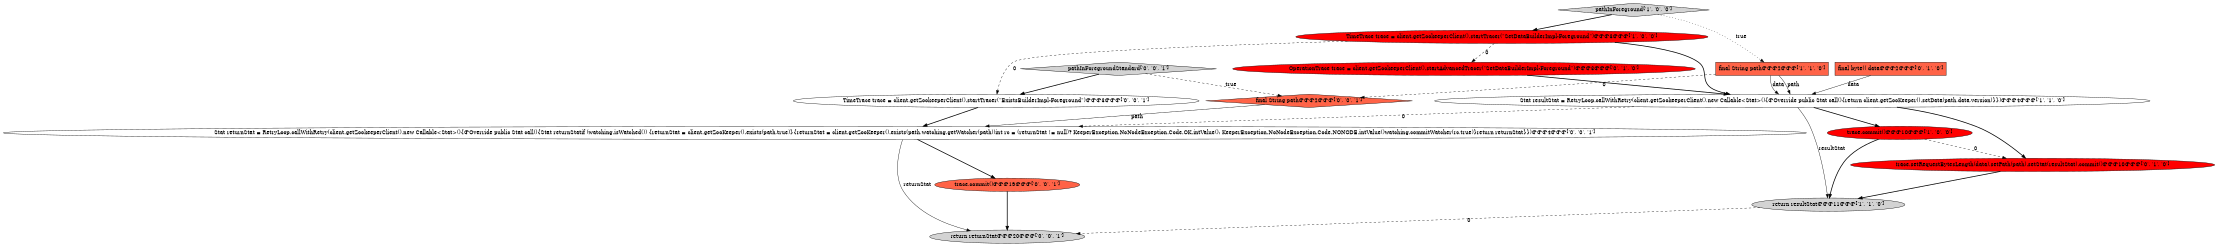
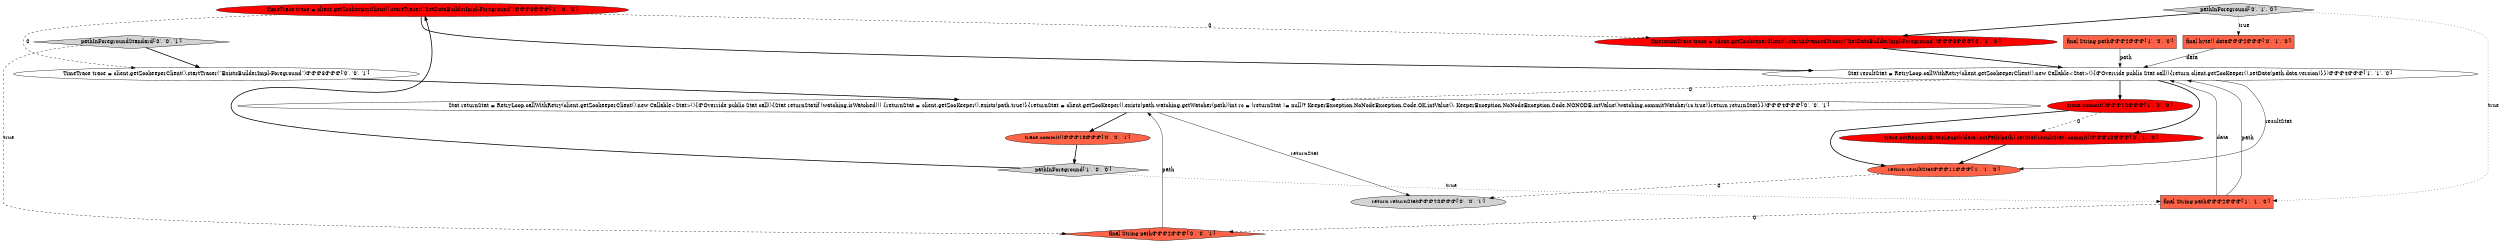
none -> (2239, 10)
none -> (2120, 42)
(1828, 205) -> (1944, 170)
(1007, 209) -> (1076, 152)
